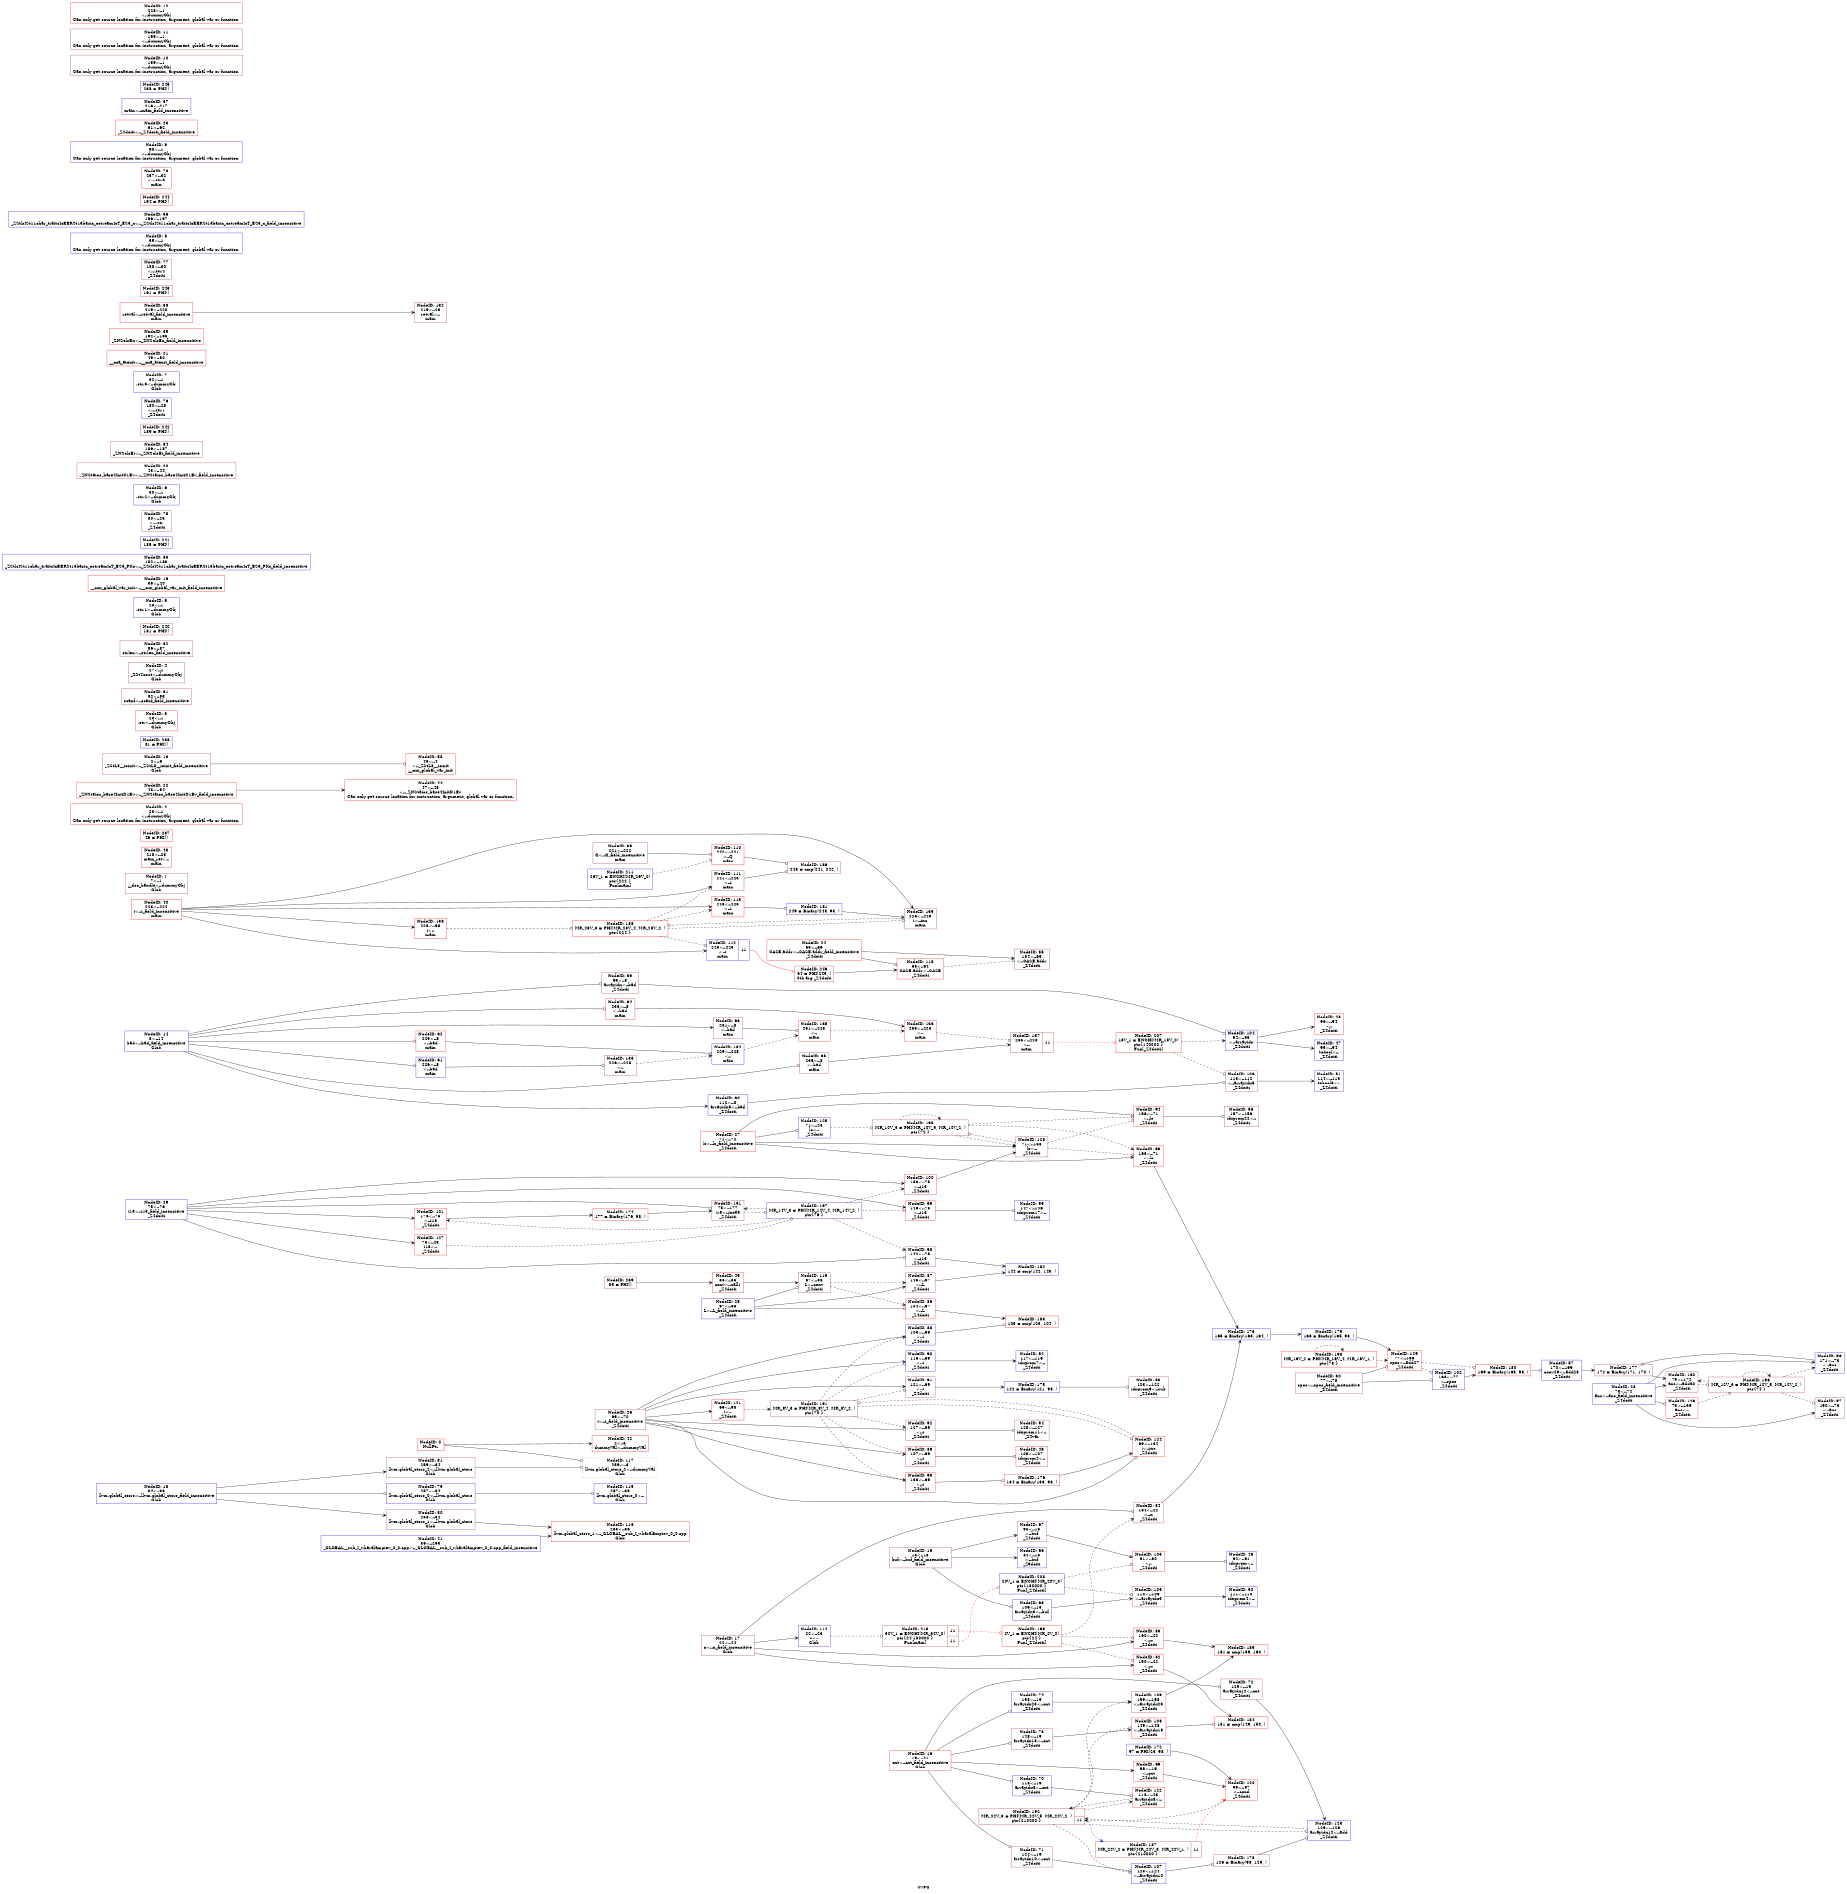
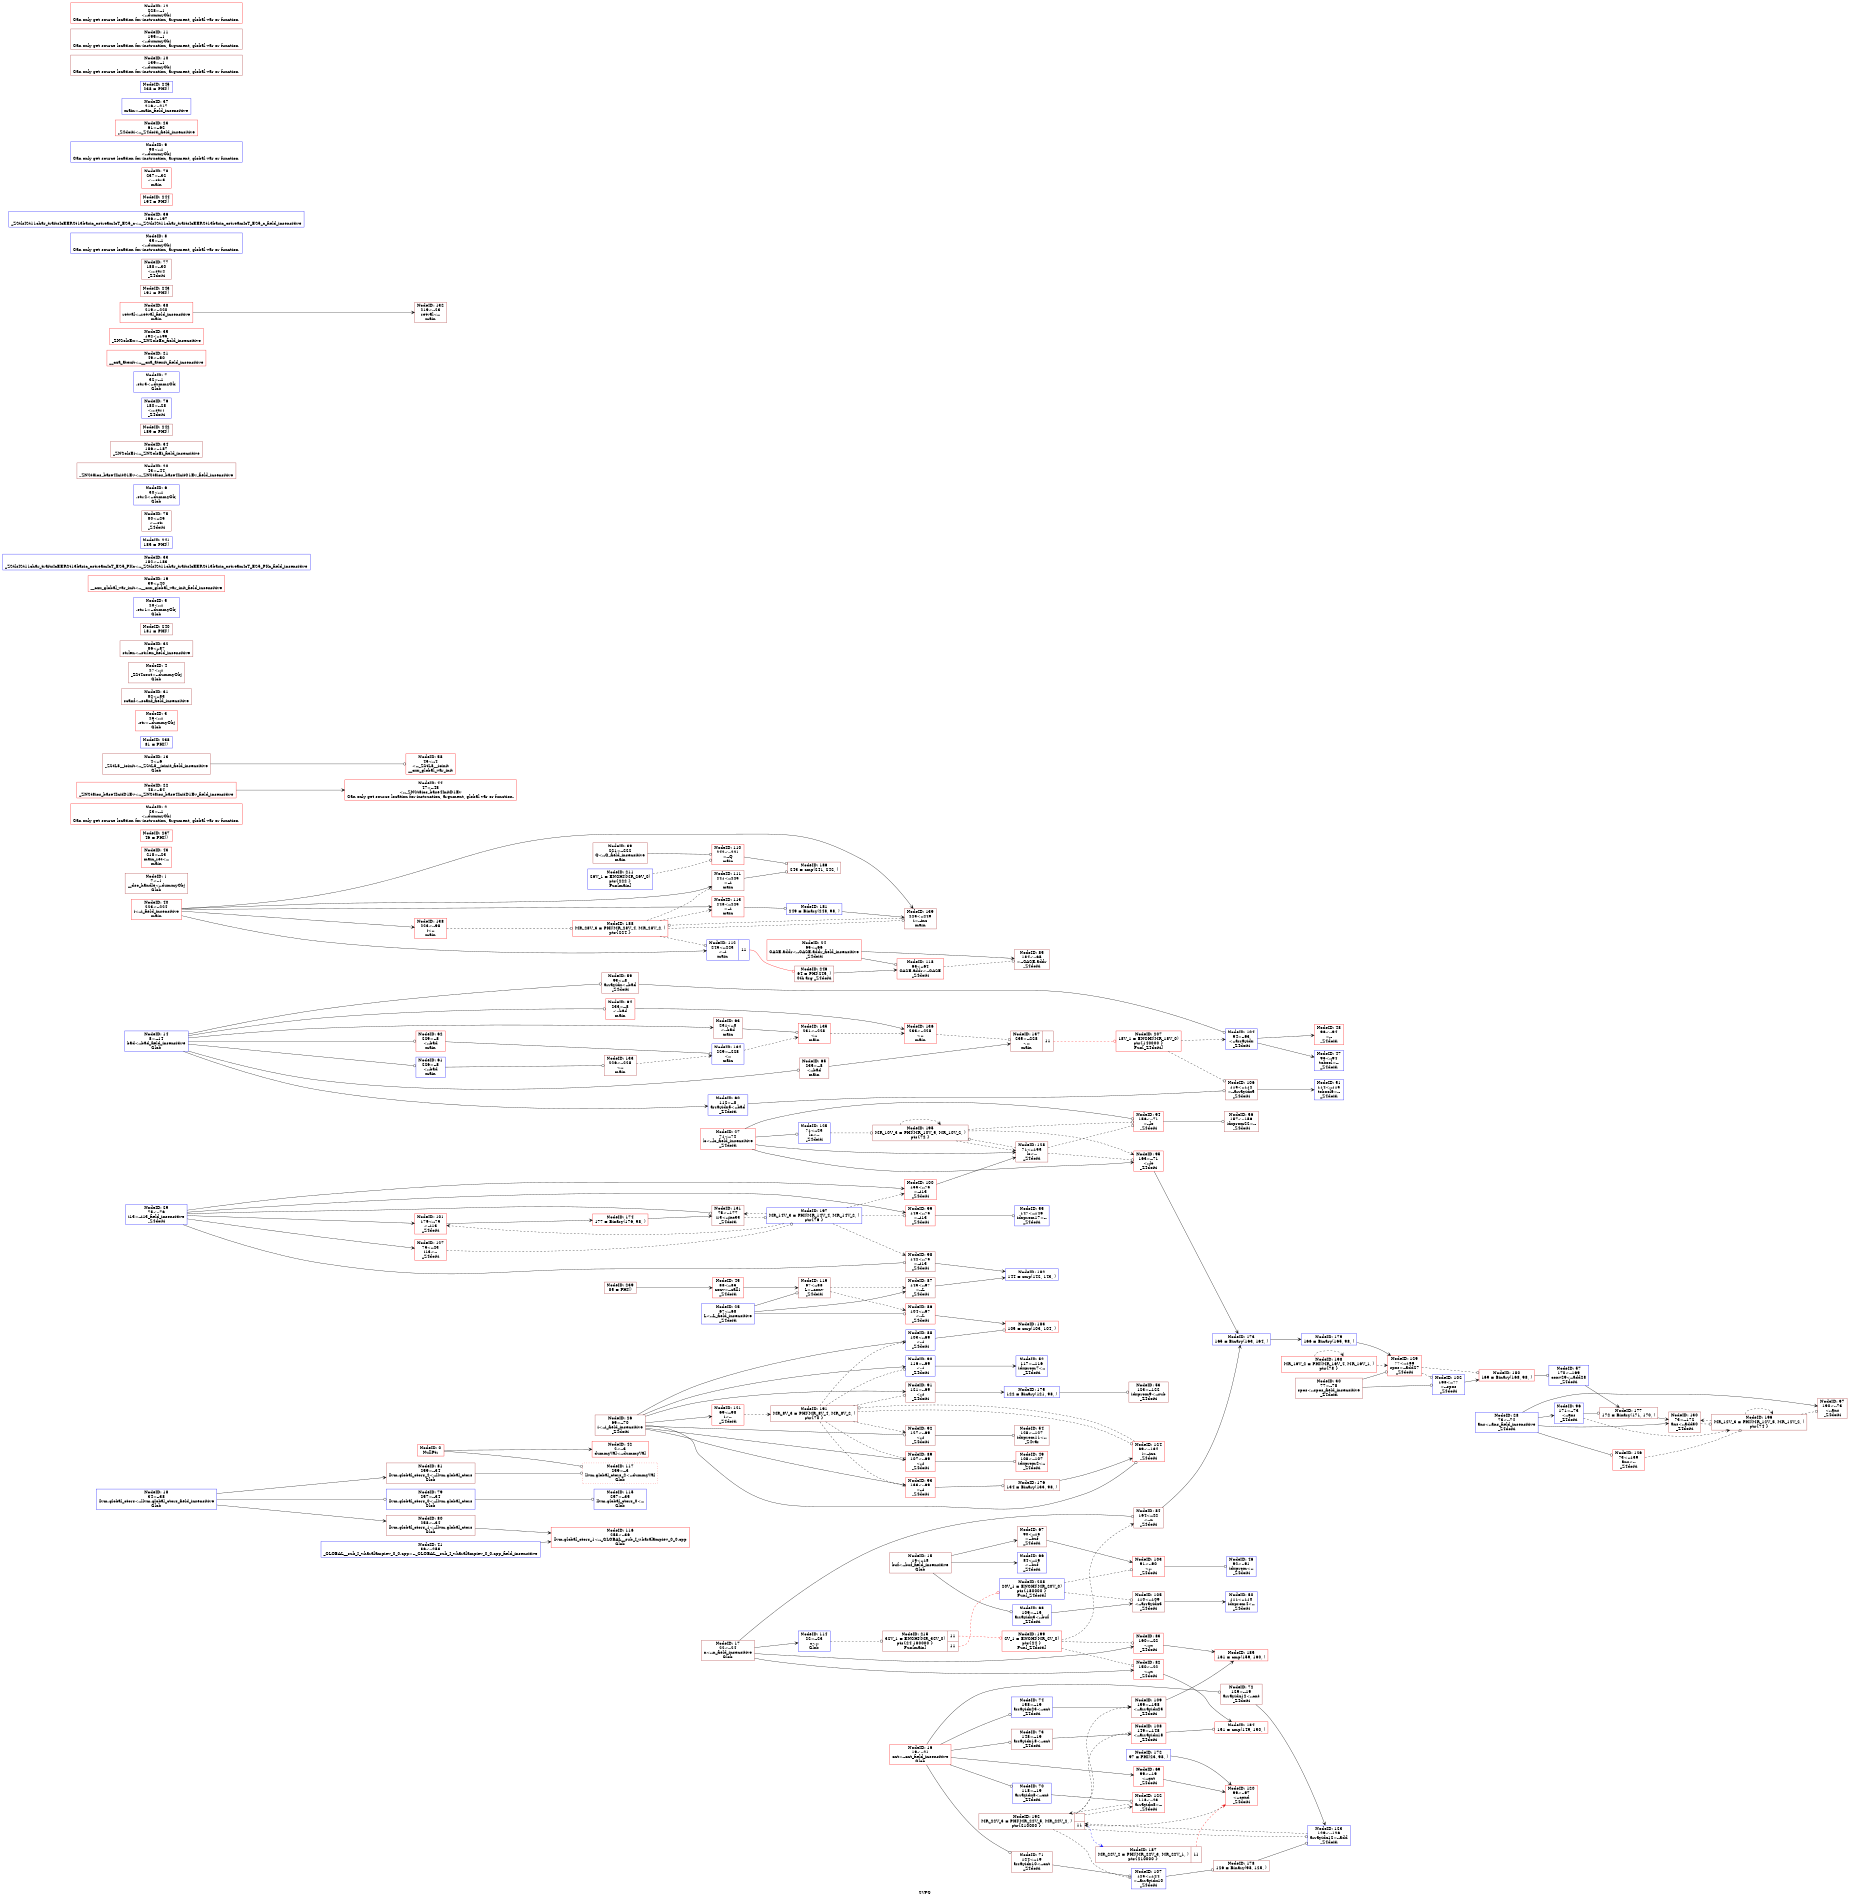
(1798, 1373) -> (1654, 1434)
(1032, 1564) -> (1032, 1569)
